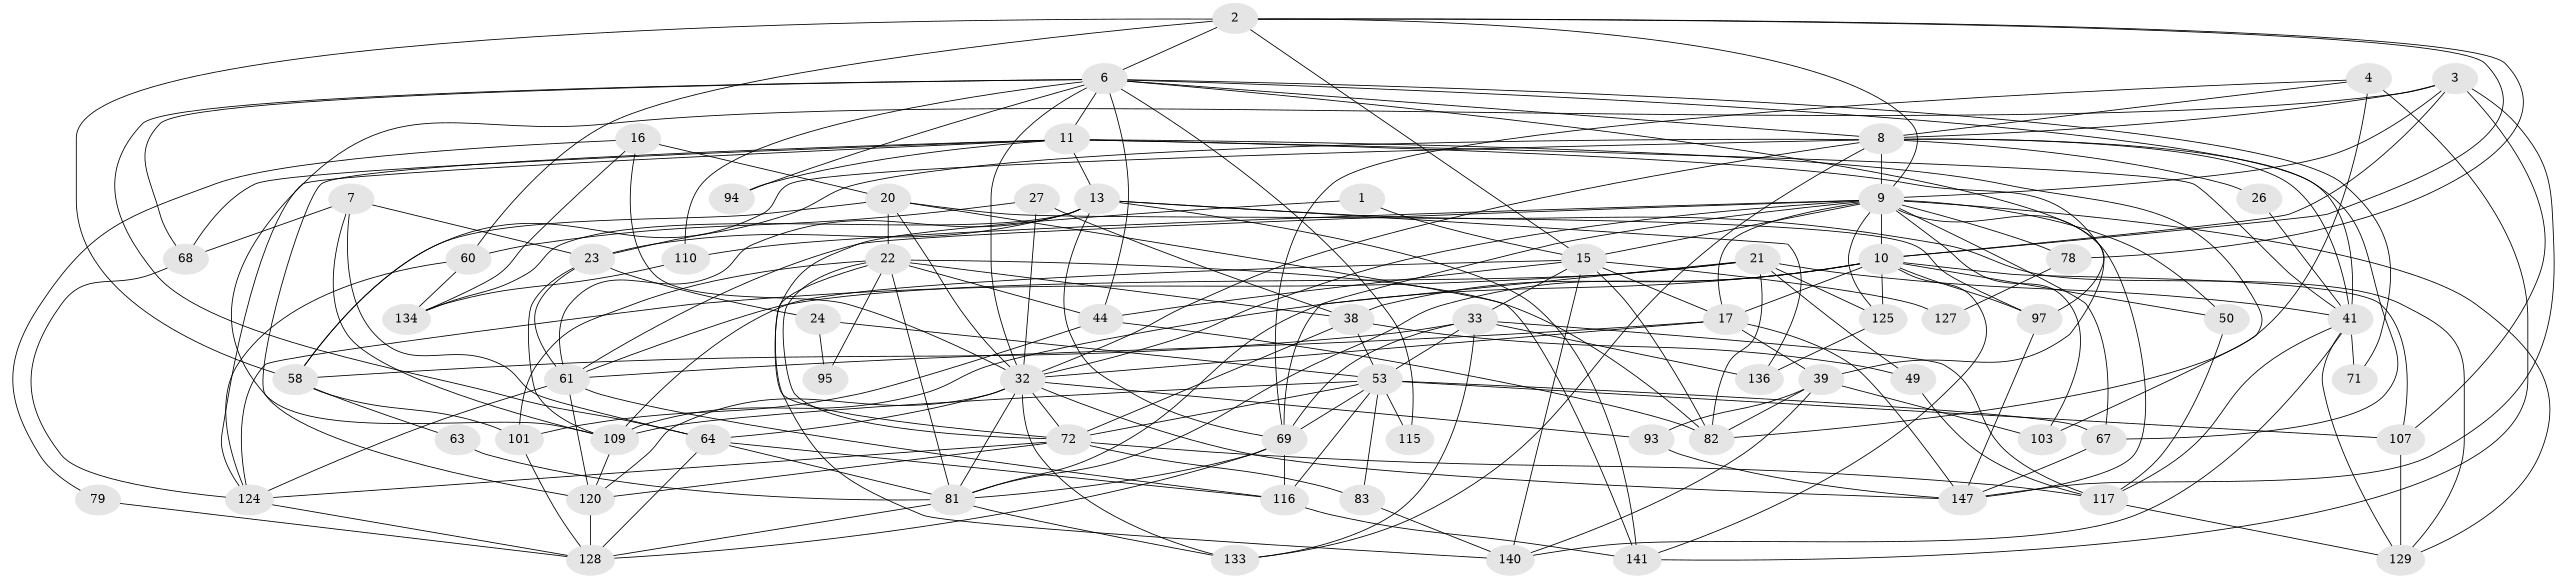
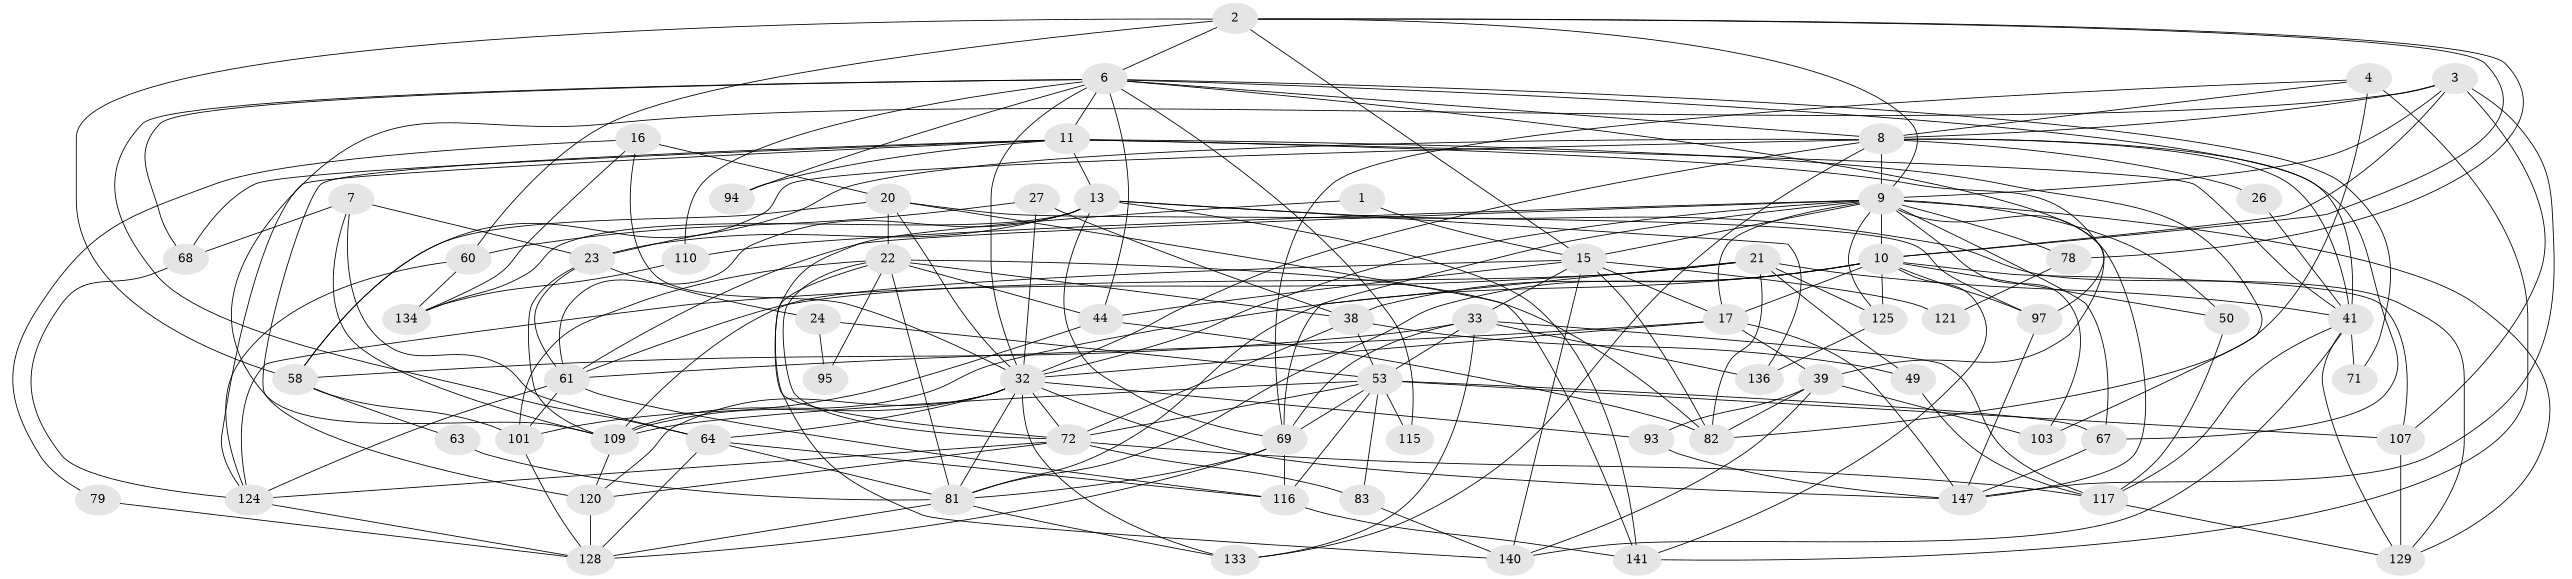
(1946, 319) -> (1946, 319)
none -> (819, 410)
(579, 440) -> (543, 410)
